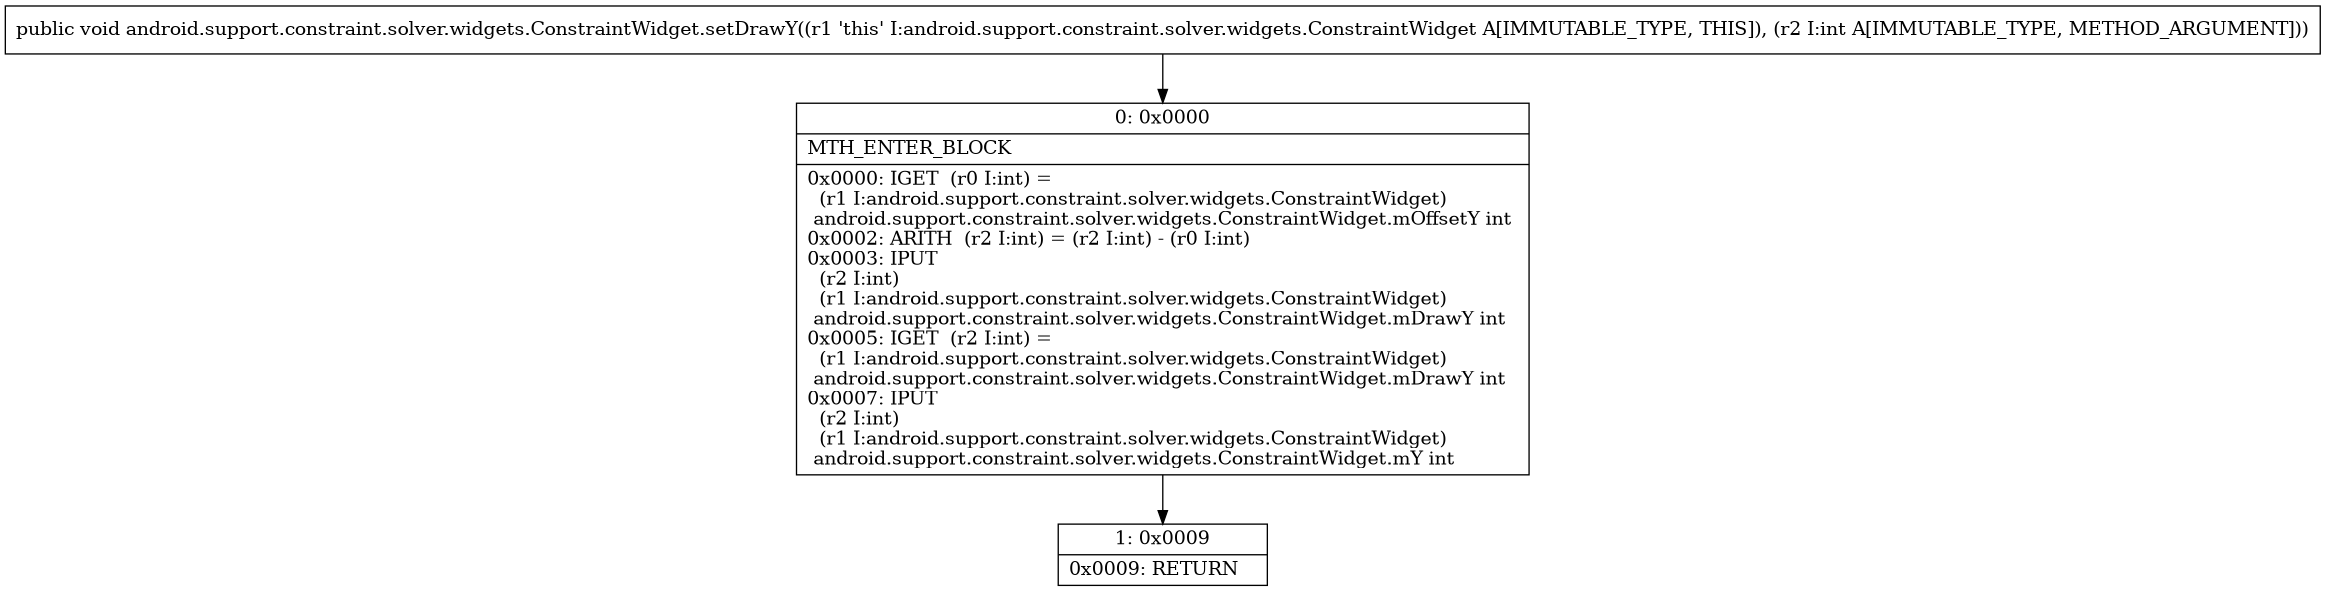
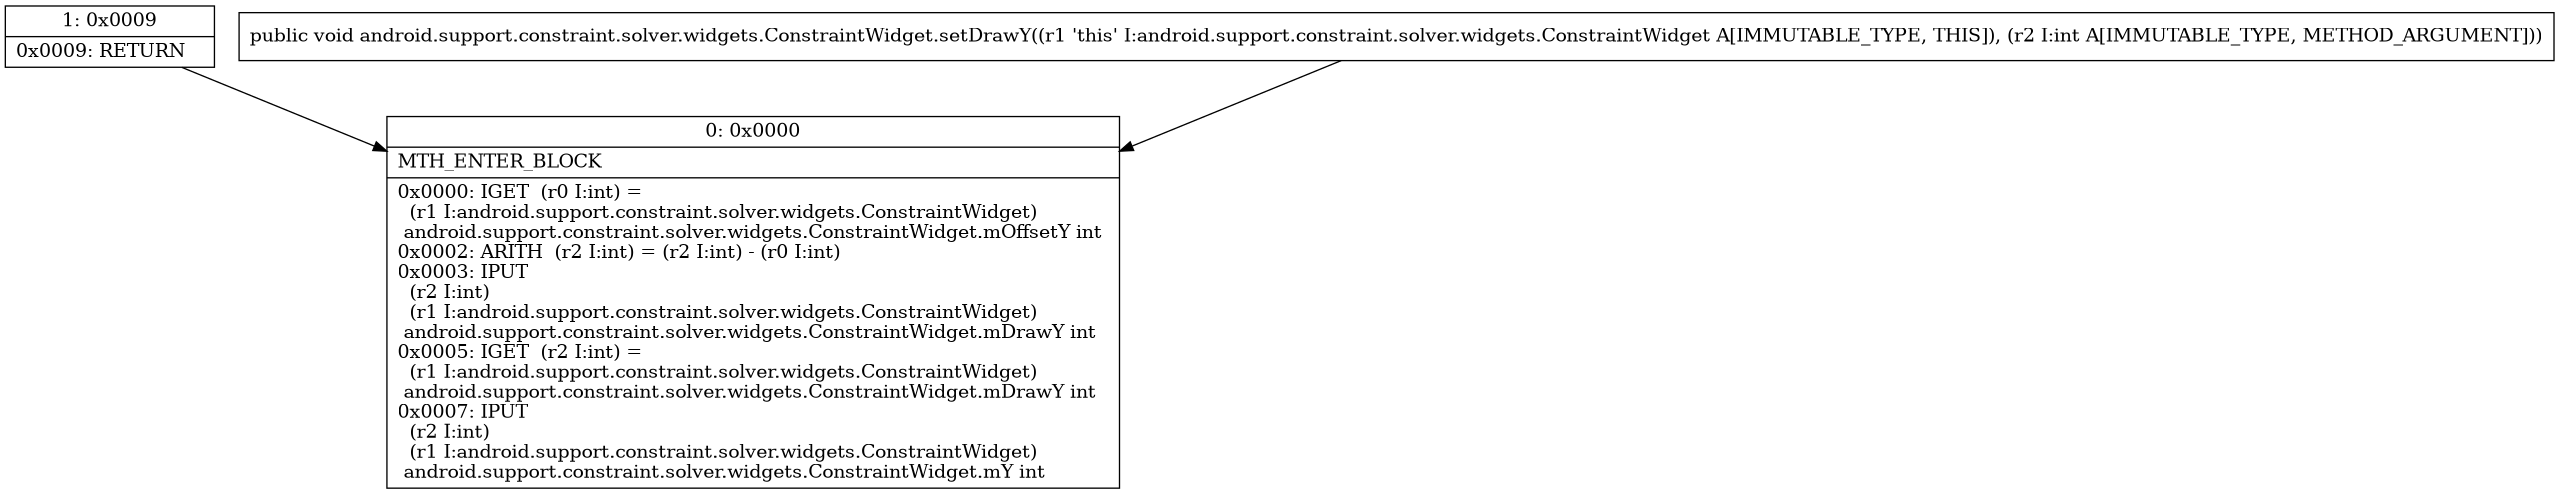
(1163, 493) -> (278, 107)
